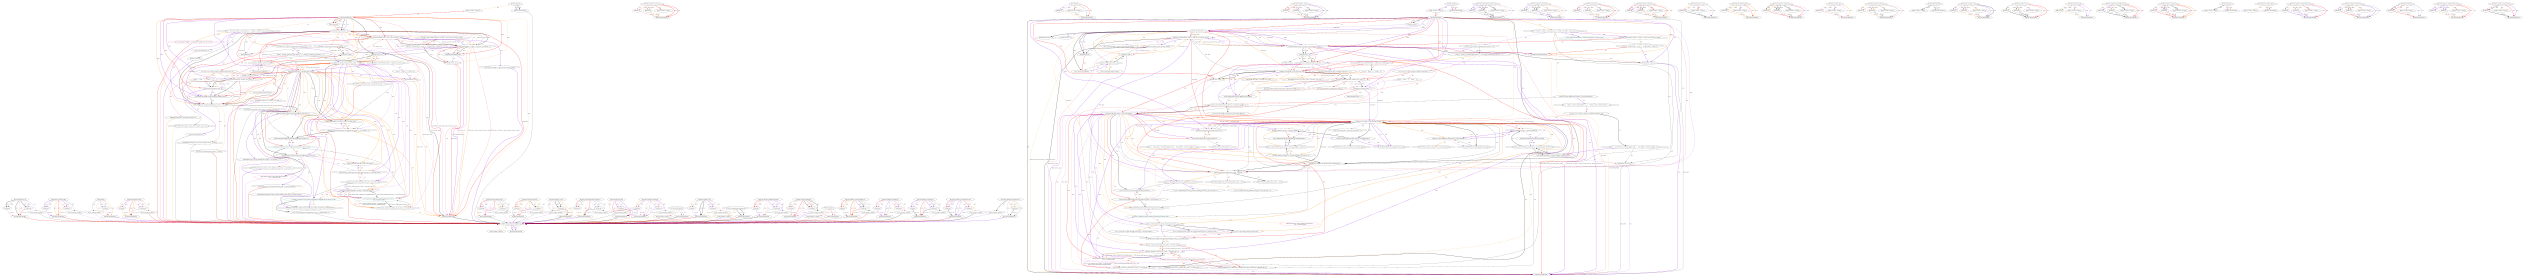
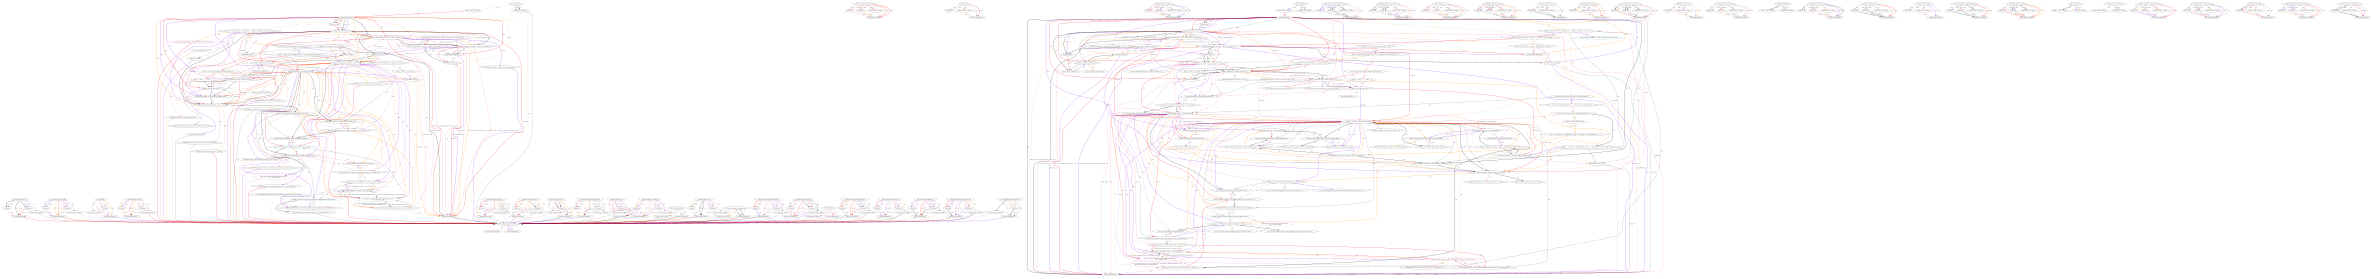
none -> (1575, 122)
